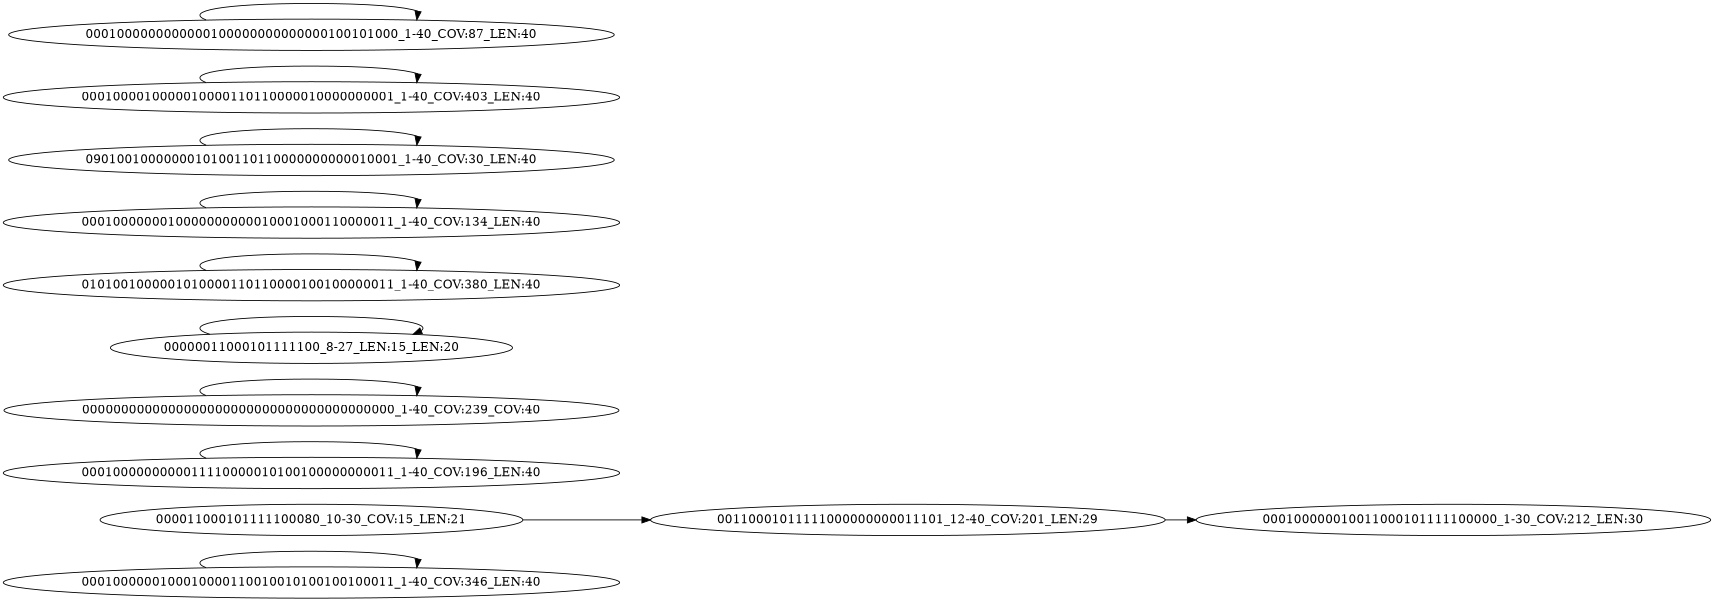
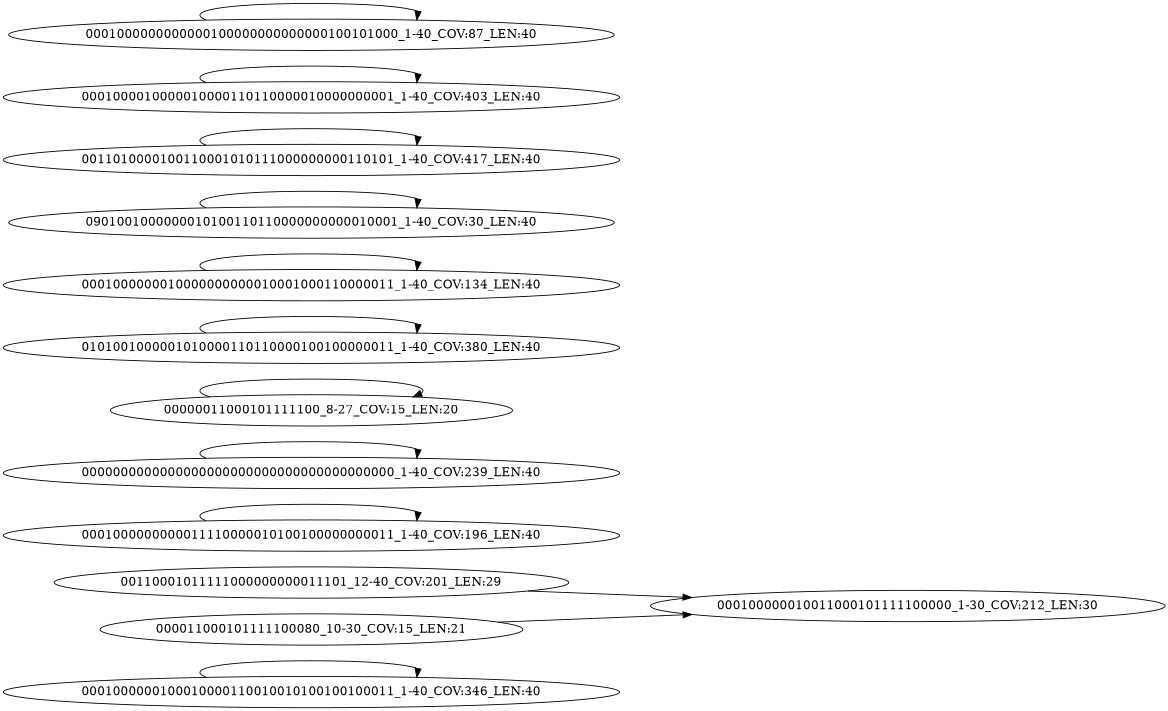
none -> (311, 160)
(311, 348) -> (311, 410)
(311, 410) -> (311, 473)
(582, 520) -> (591, 618)
